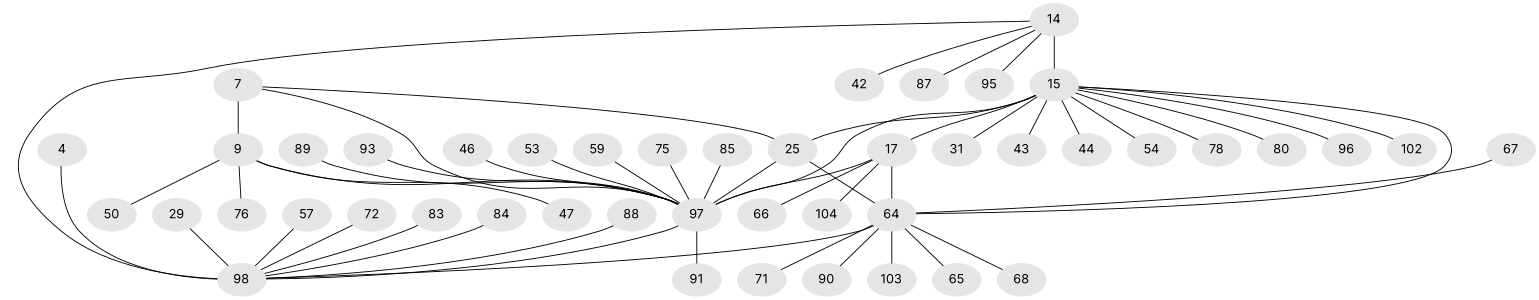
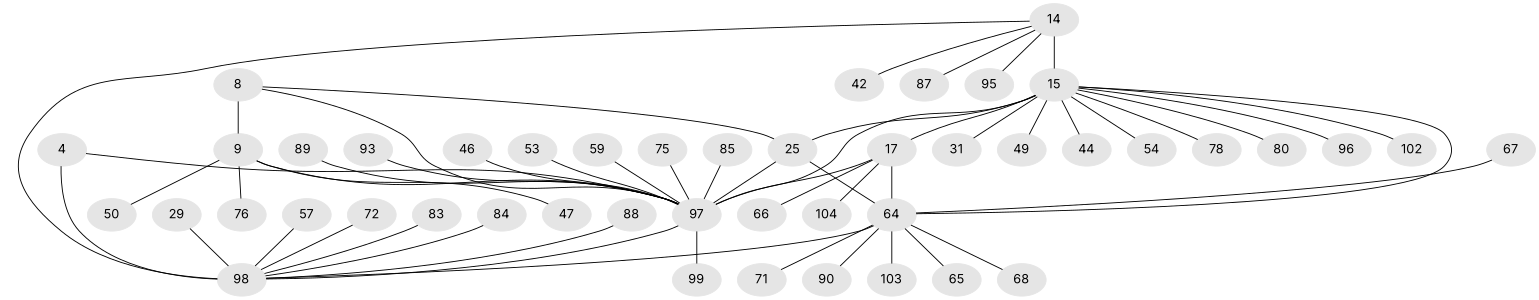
(238, 85) -> (238, 85)
(1022, 150) -> (1022, 150)
none -> (384, 171)
(697, 280) -> (697, 280)
